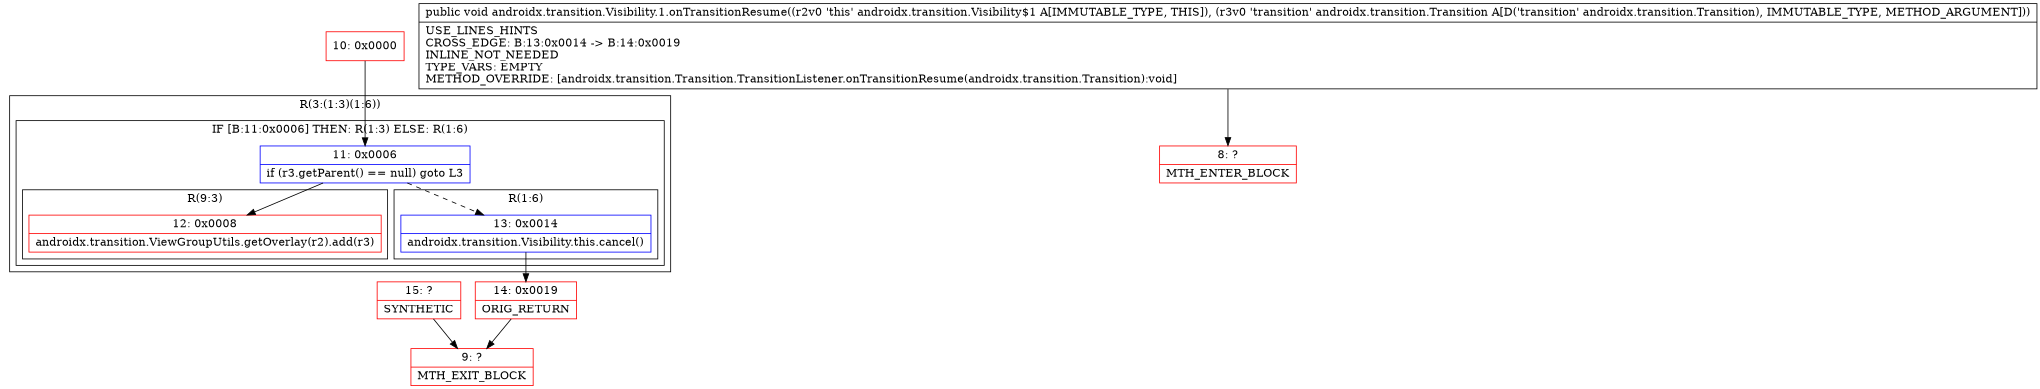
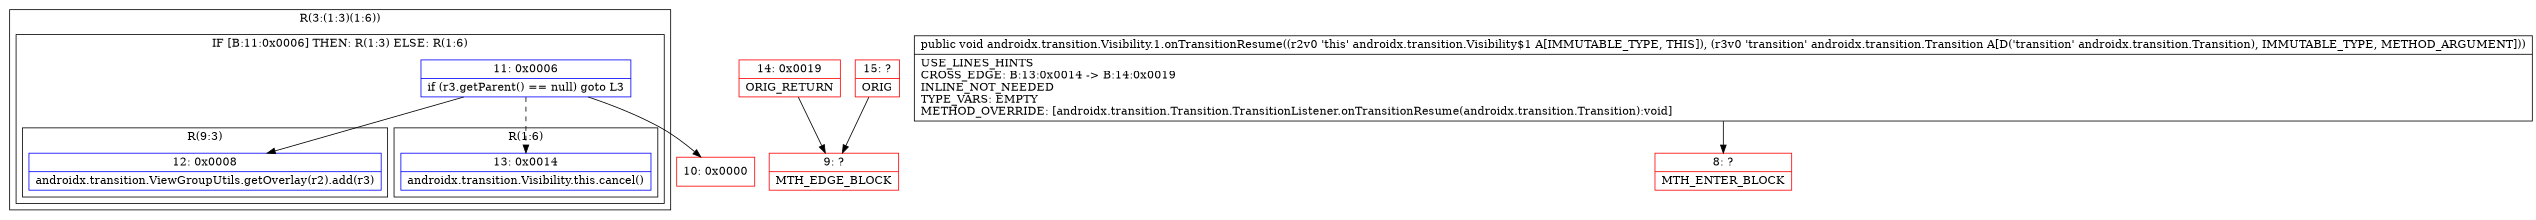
(365, 101) -> (644, 119)
(205, 234) -> (205, 172)
(526, 263) -> none
(419, 309) -> (877, 87)
(472, 376) -> (834, 181)
